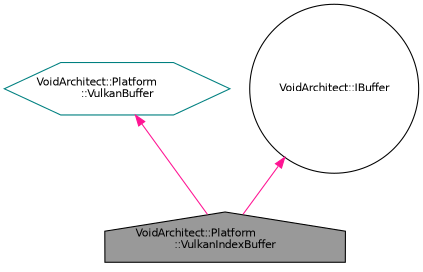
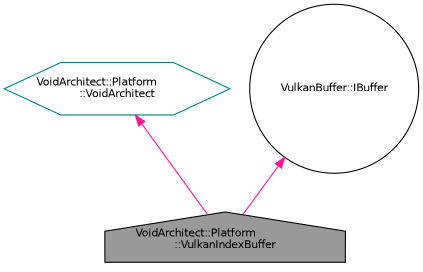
(117, 89) -> (117, 89)
(334, 89) -> (334, 89)
